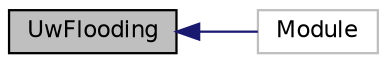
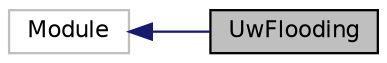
(229, 32) -> (181, 32)
